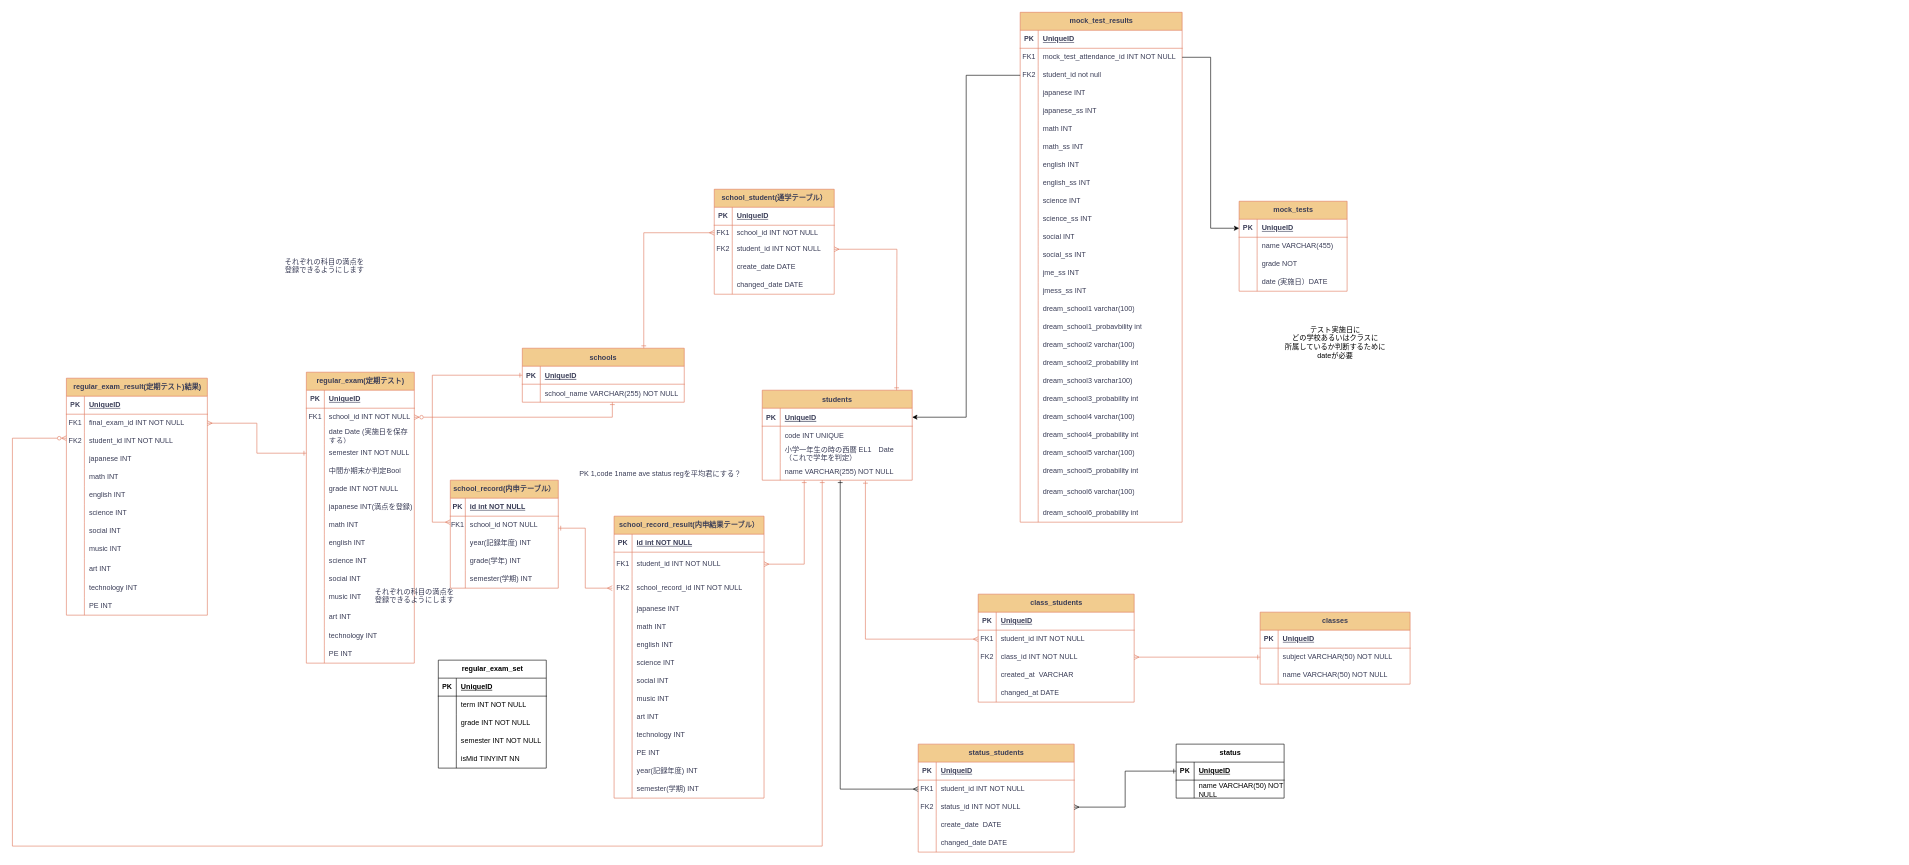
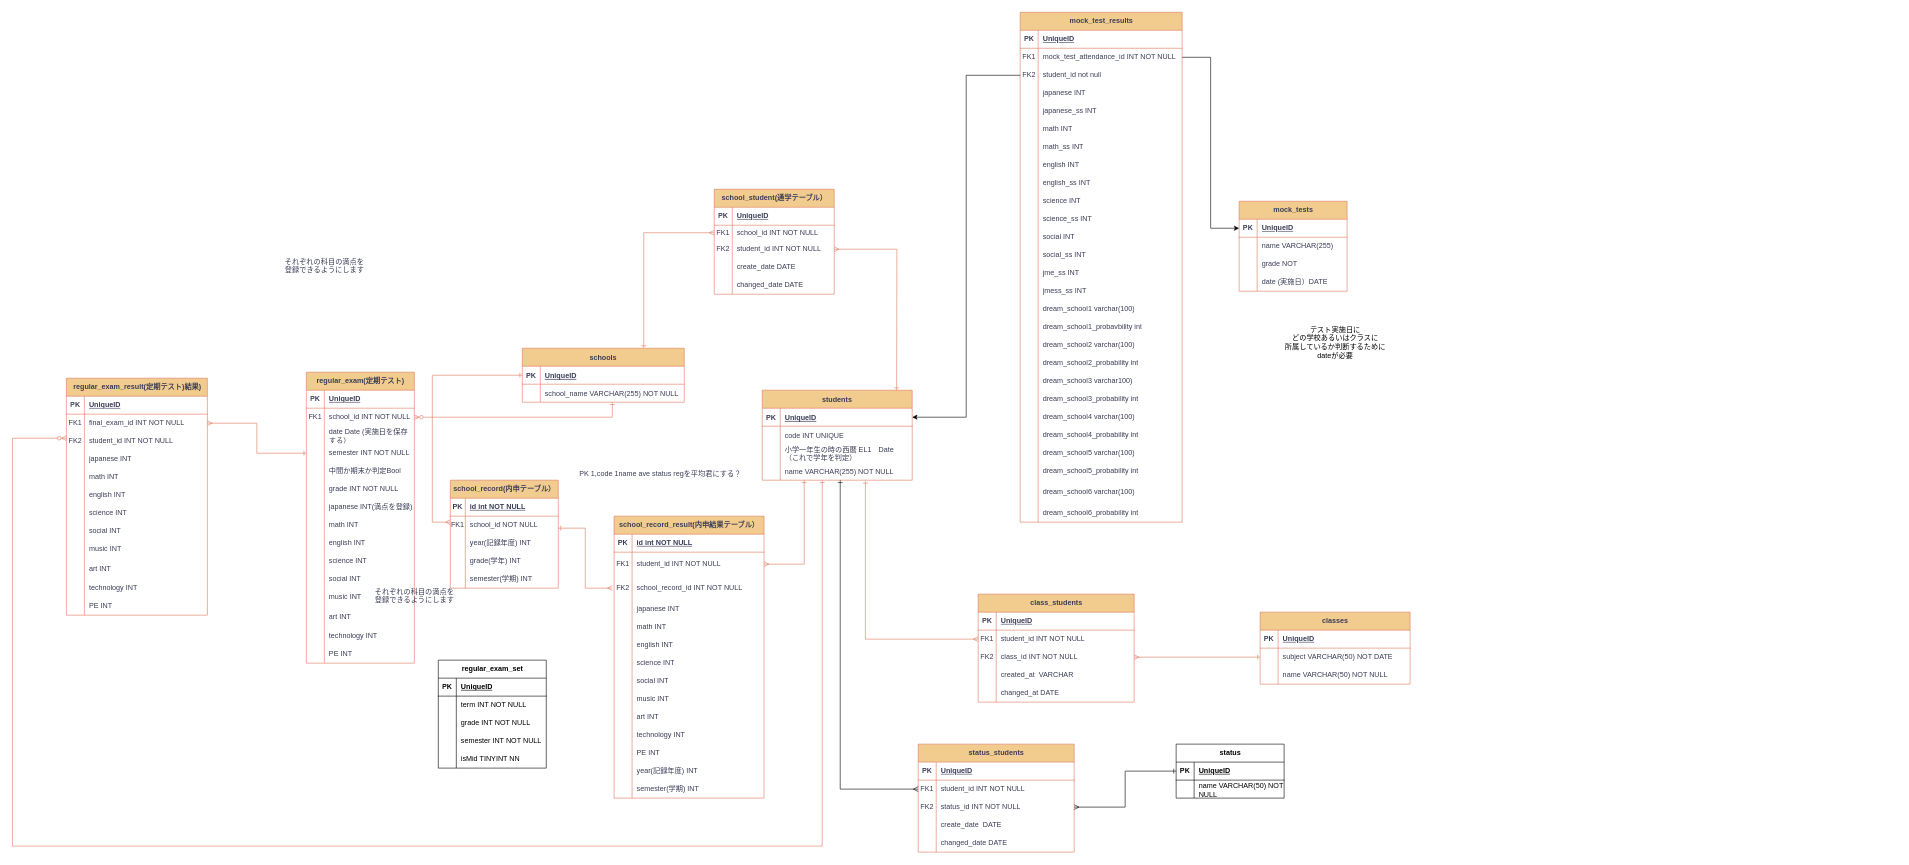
(1295, 246) -> (1295, 246)
(1337, 657) -> (1337, 657)
